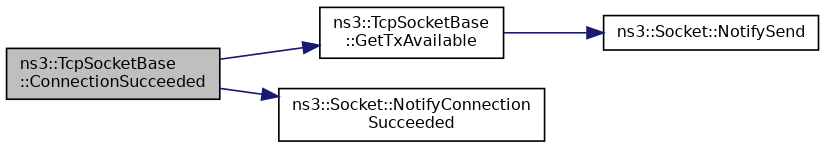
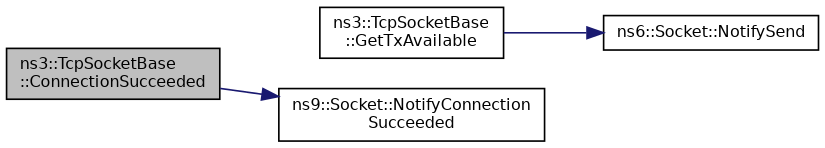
(711, 33) -> (711, 33)
(262, 53) -> none
(412, 115) -> (412, 115)
